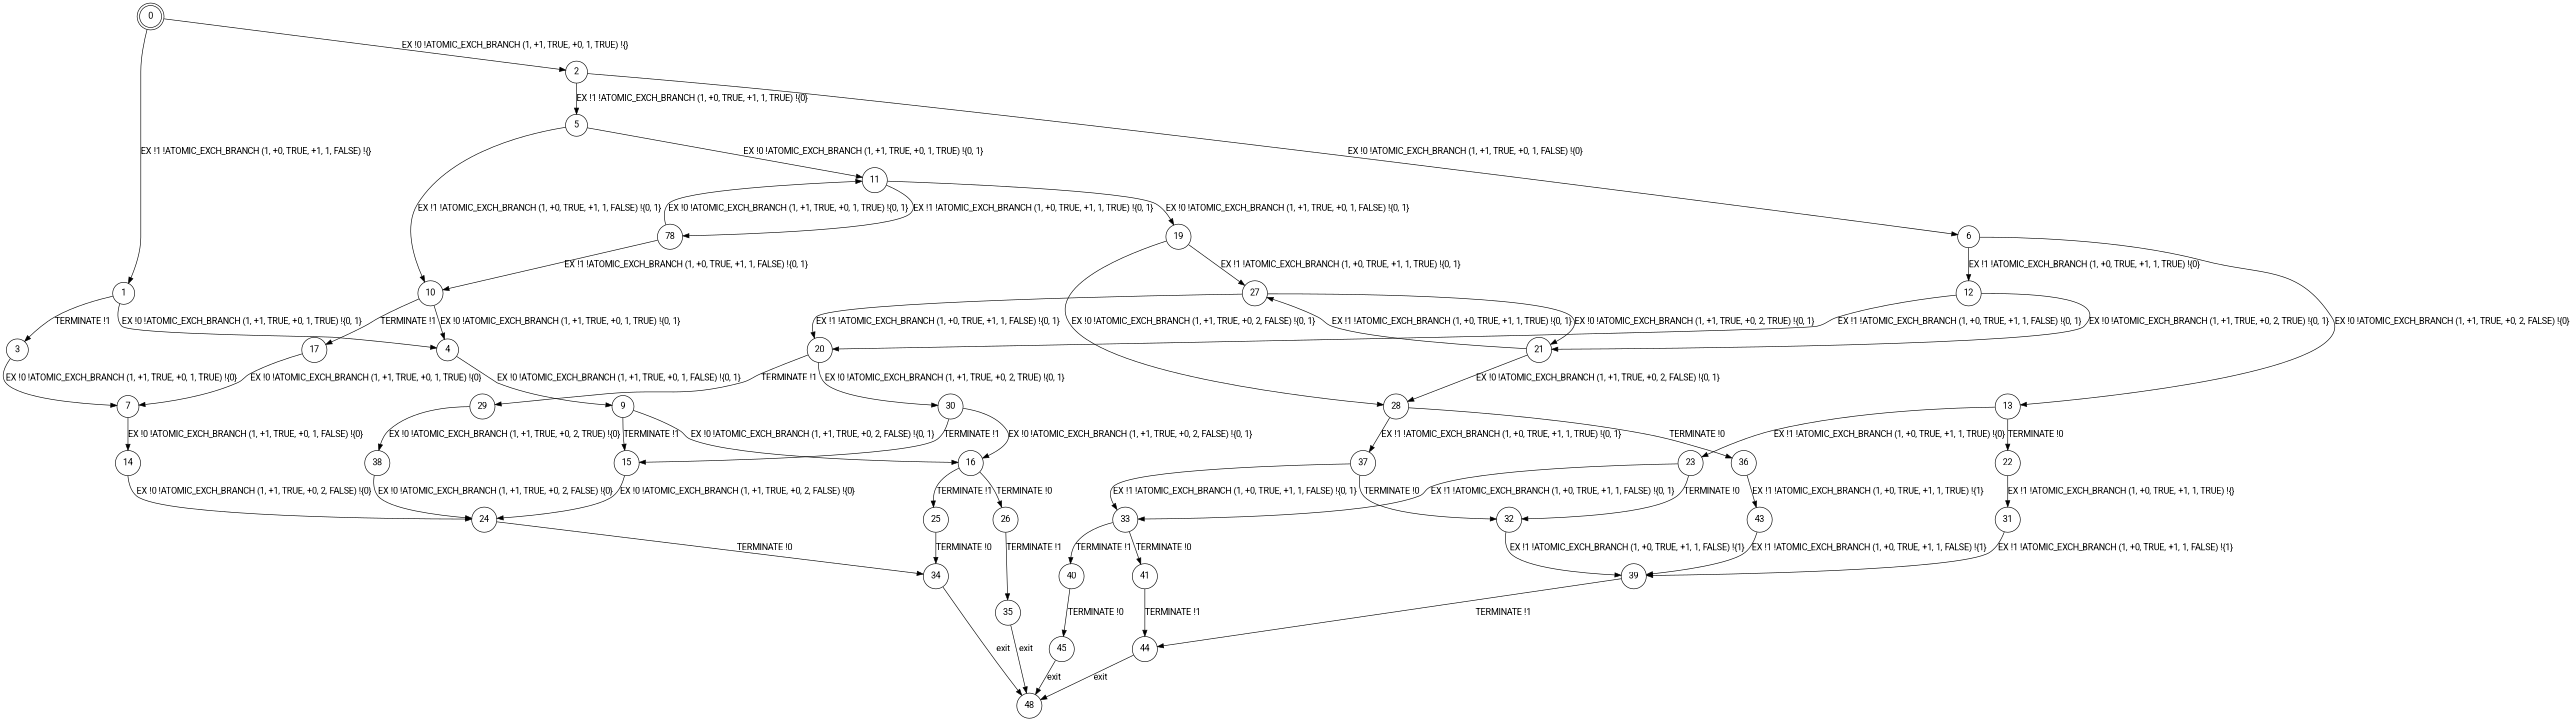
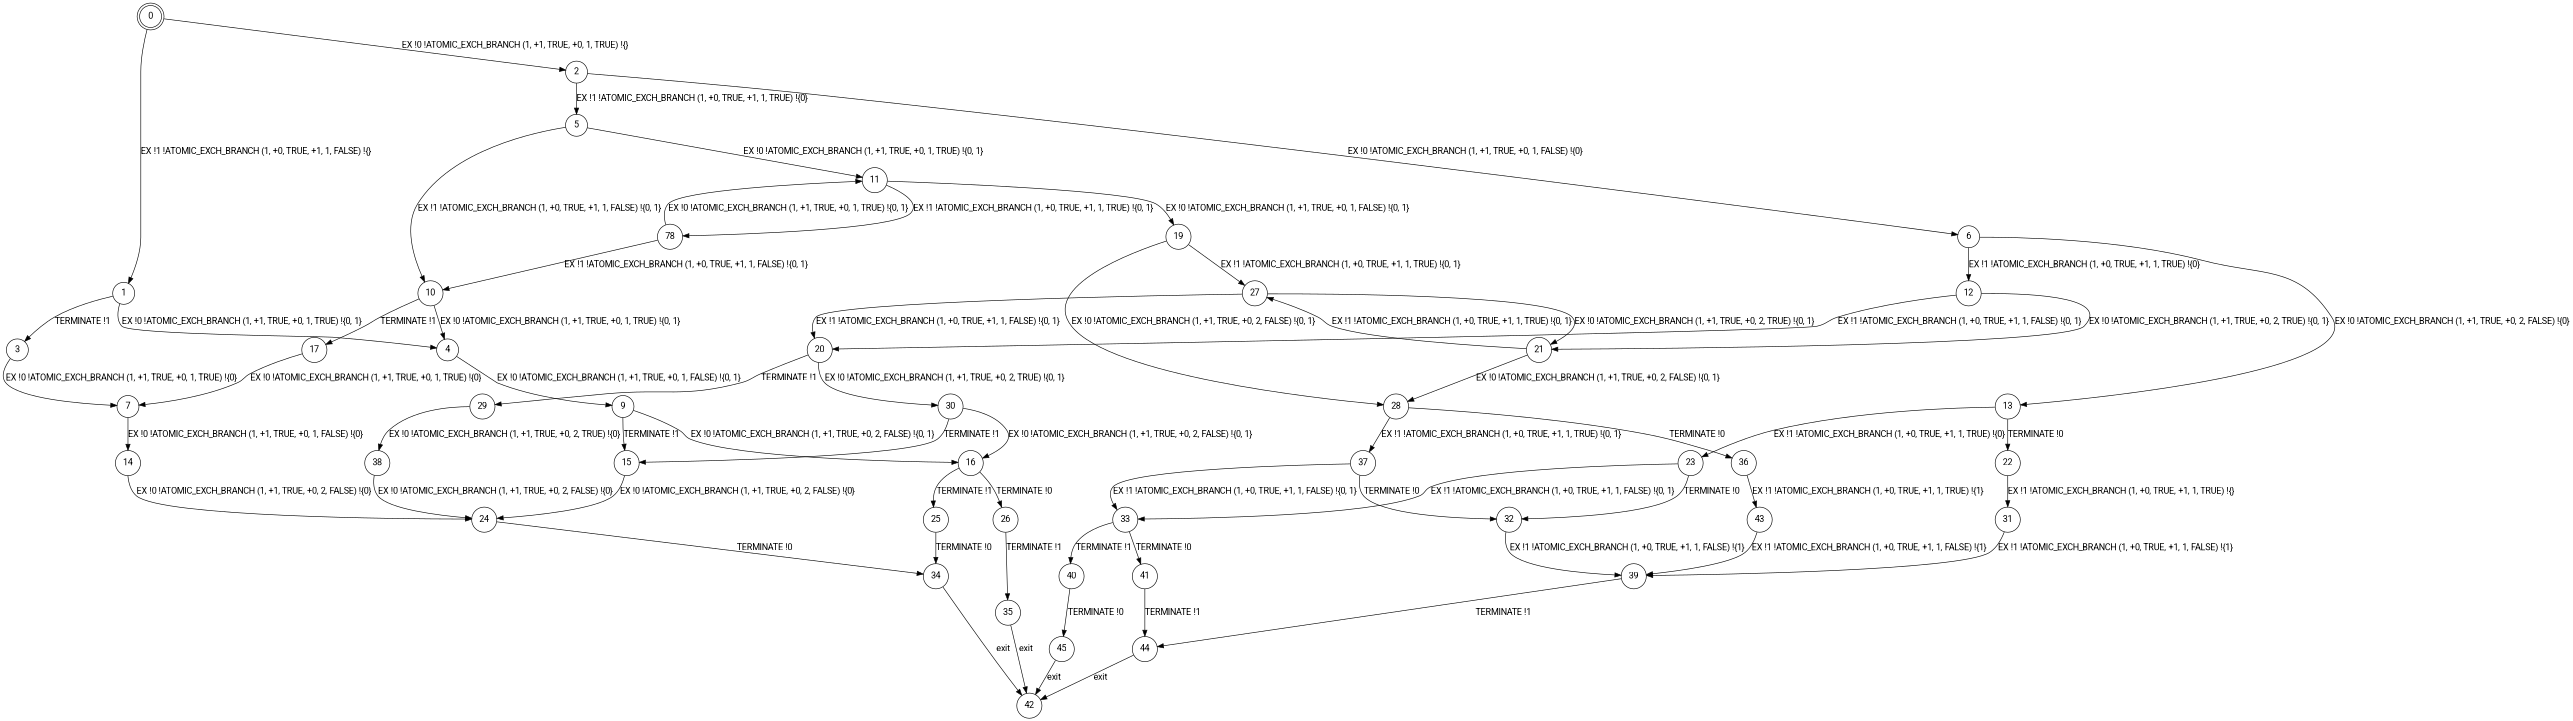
(1029, 706) -> (1029, 706)
